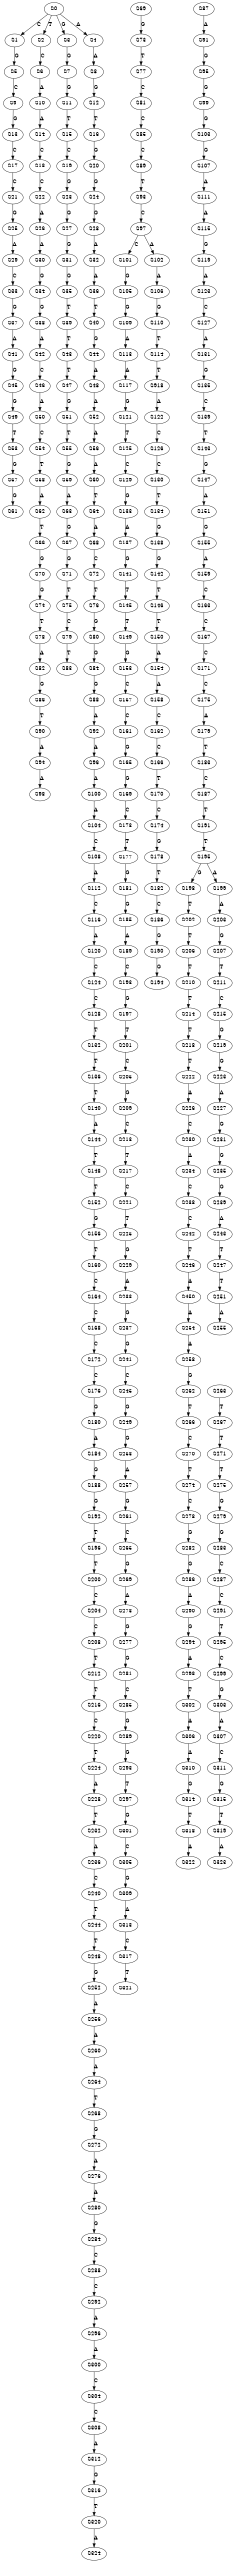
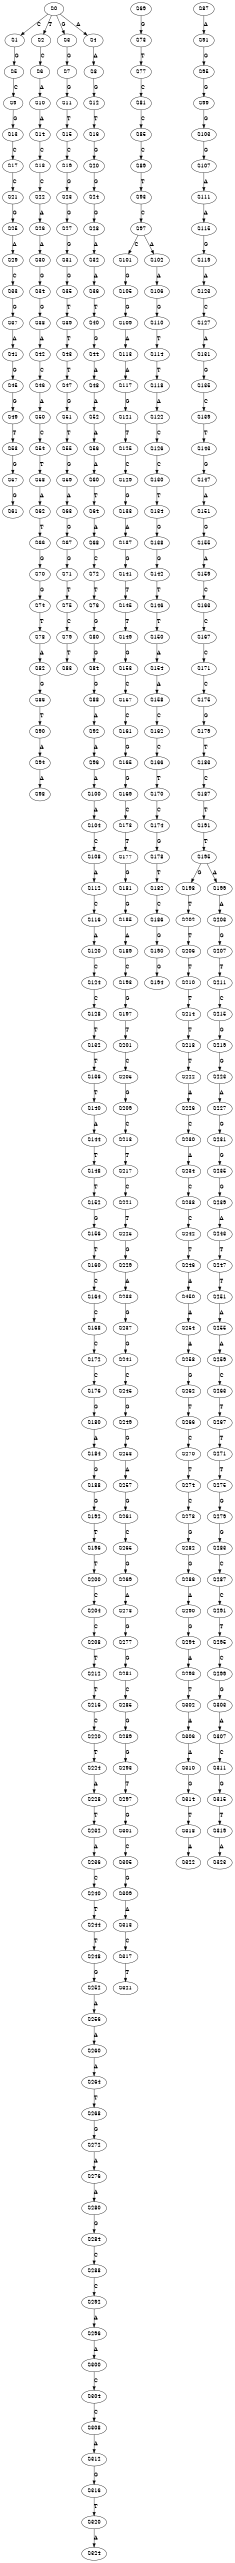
(157, 386) -> (157, 386)
(206, 716) -> (206, 716)
none -> (220, 1360)
